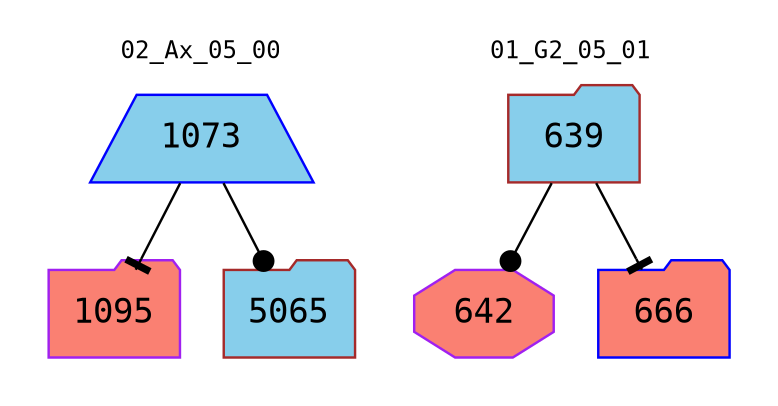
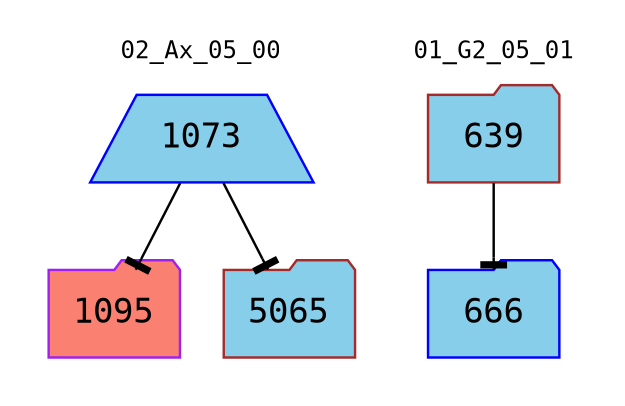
(241, 218) -> (243, 221)
(484, 314) -> none
(664, 314) -> (494, 314)
